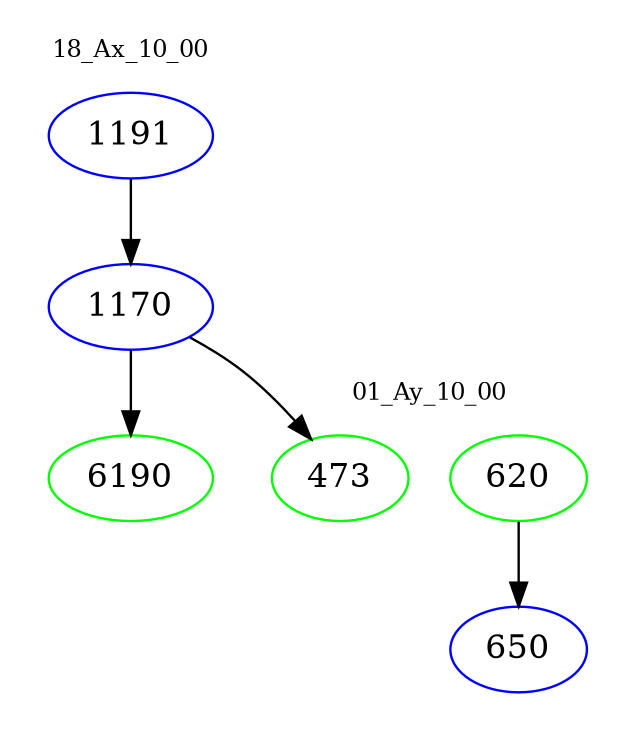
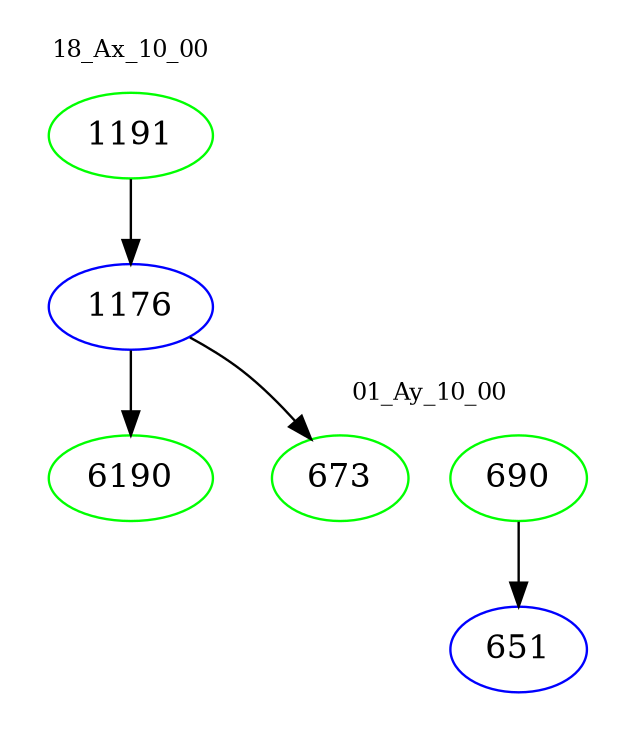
(131, 136) -> (131, 136)
(131, 307) -> (131, 307)
(340, 478) -> (340, 478)
(519, 478) -> (519, 478)
(519, 650) -> (519, 650)
